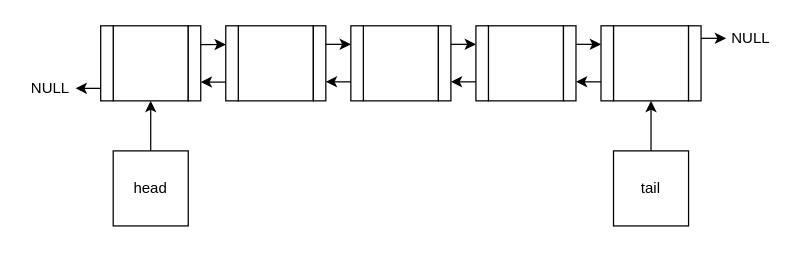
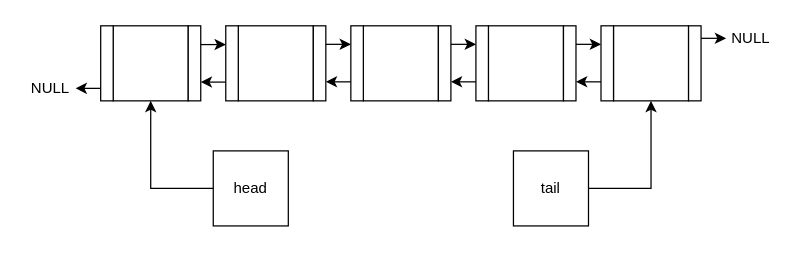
(151, 188) -> (251, 188)
(651, 188) -> (551, 188)
